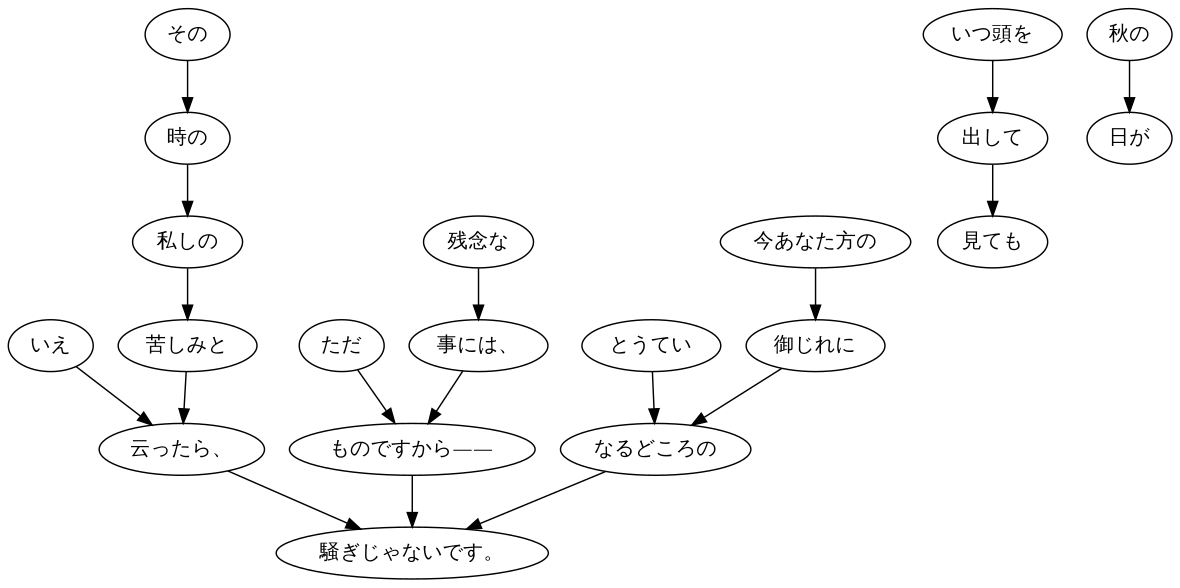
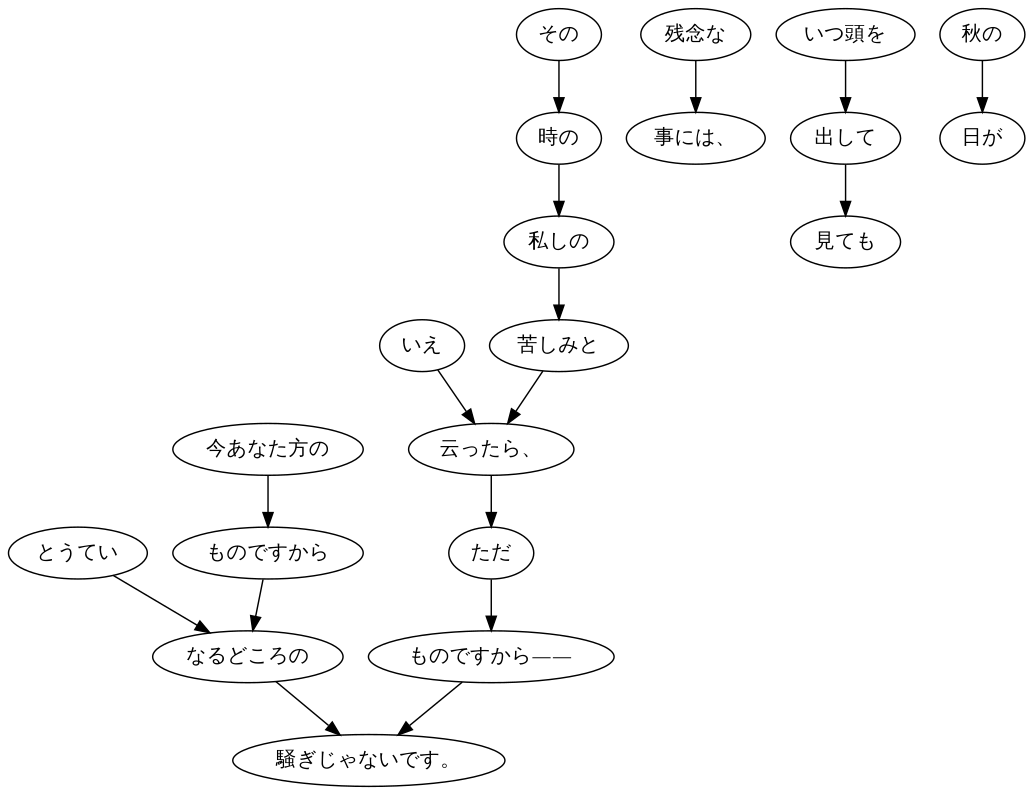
(816, 346) -> (268, 553)
(450, 391) -> none
(288, 497) -> (491, 494)
